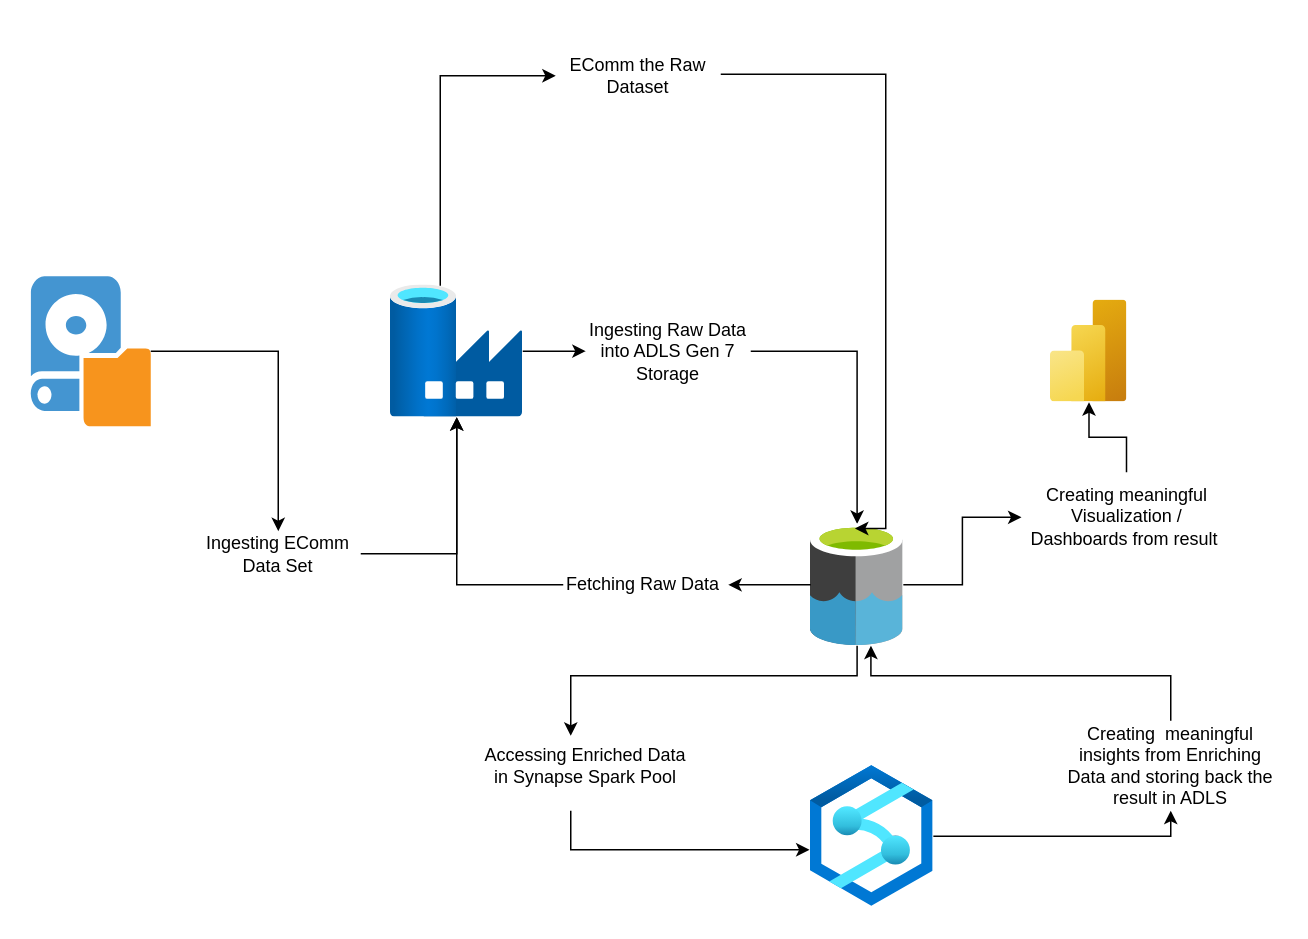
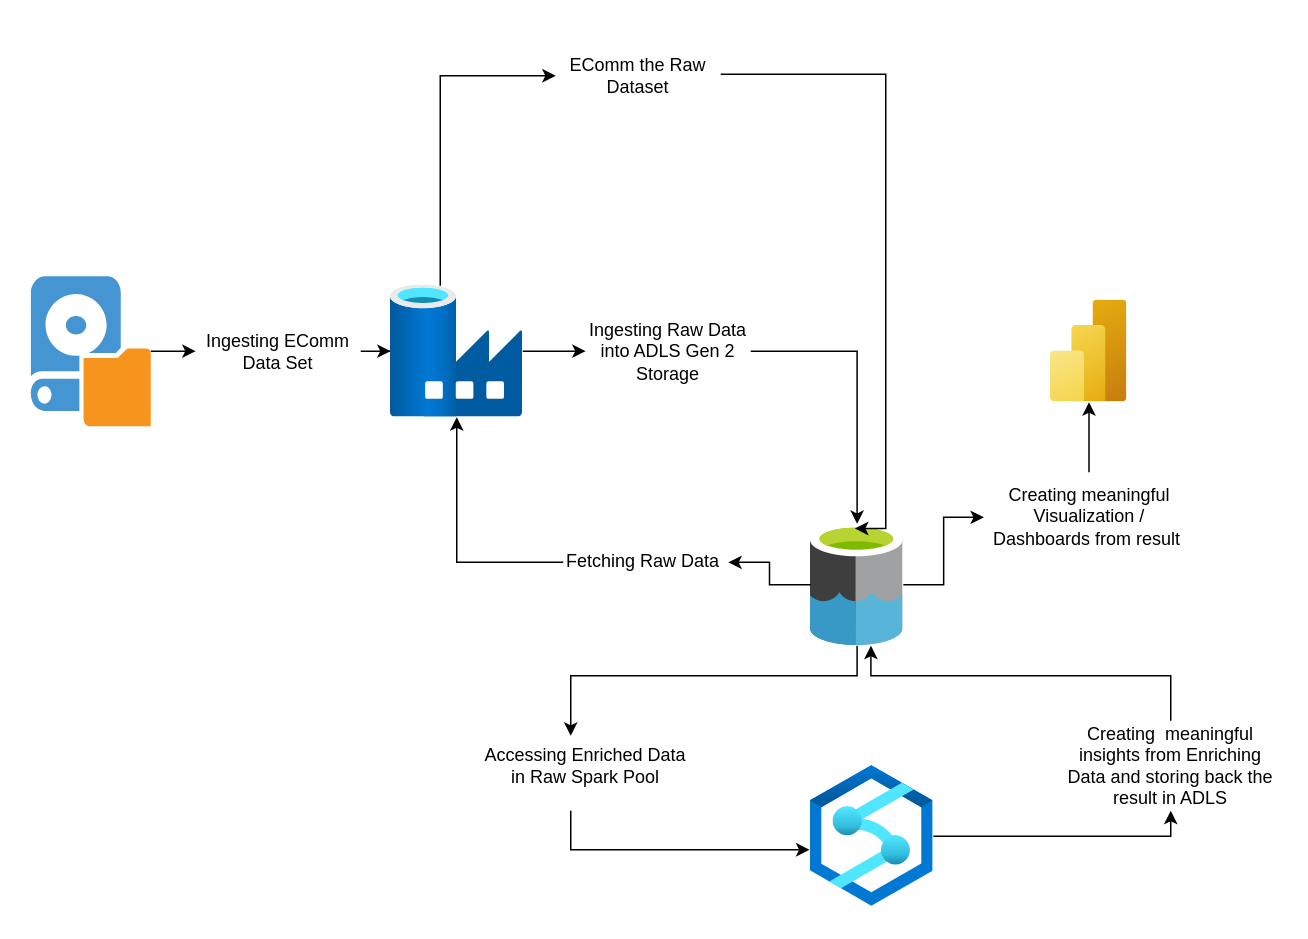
(668, 352) -> (668, 352)
(1127, 517) -> (1089, 517)
(278, 554) -> (278, 351)
(646, 585) -> (646, 562)
(586, 766) -> (586, 766)
